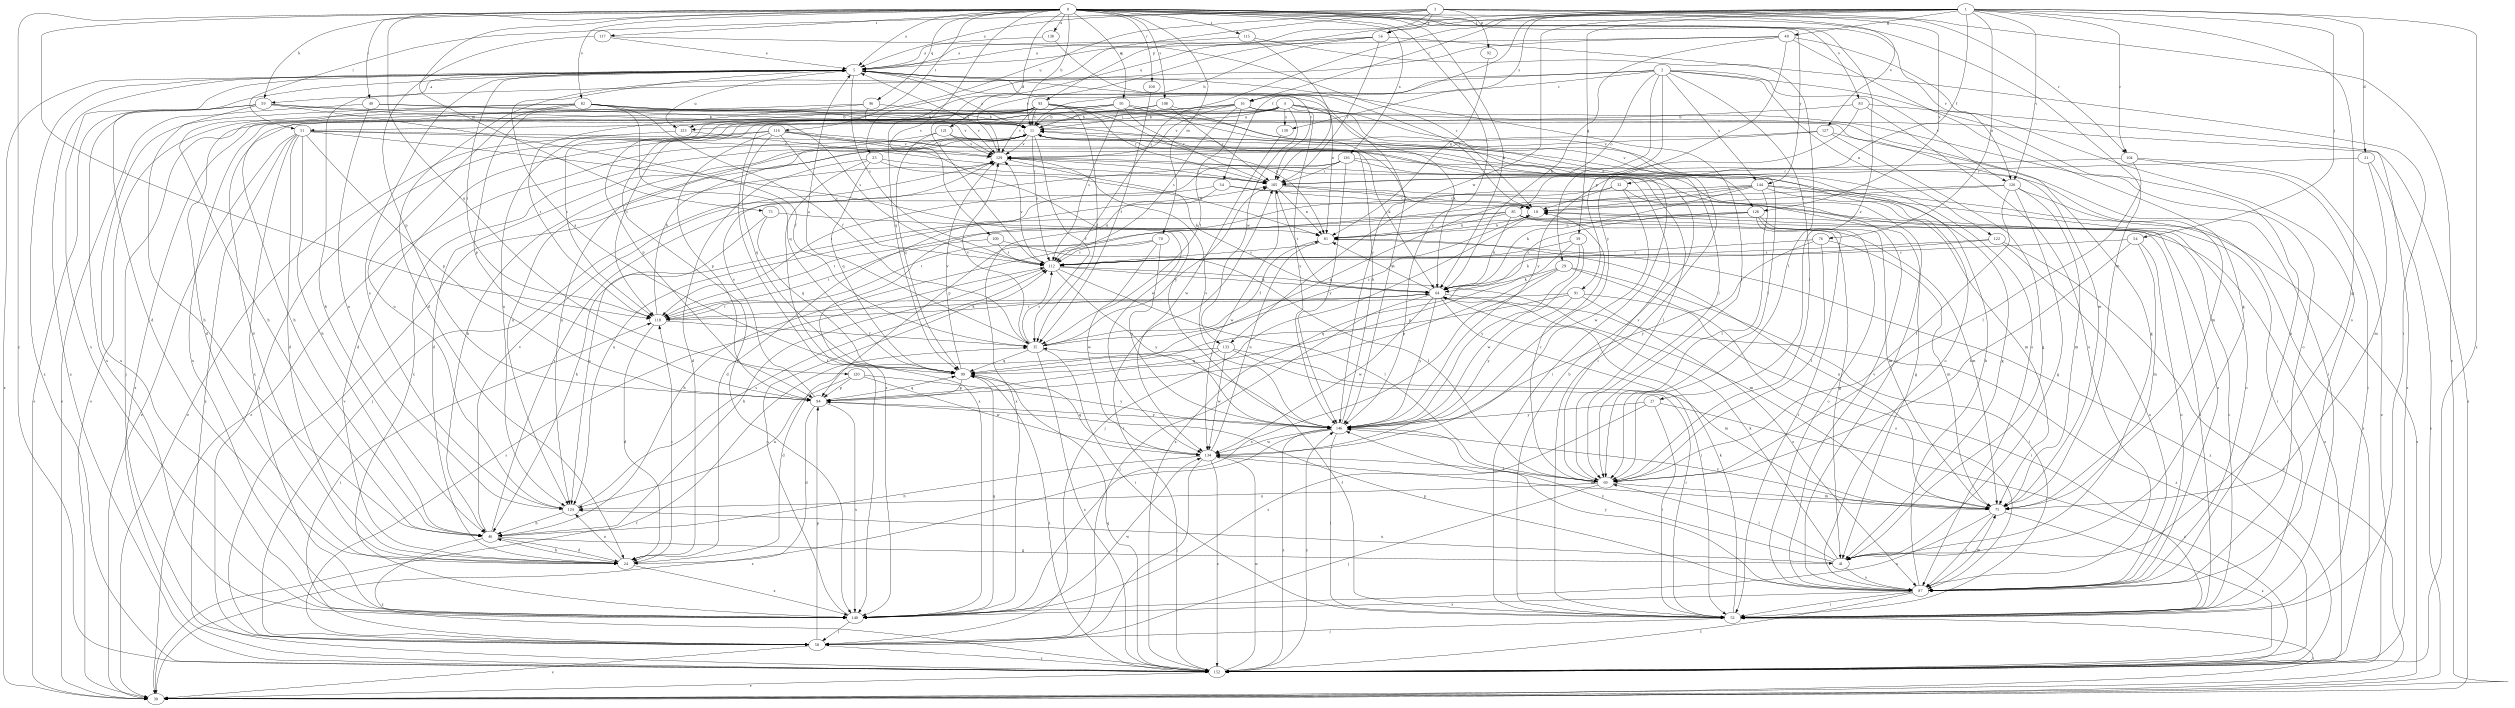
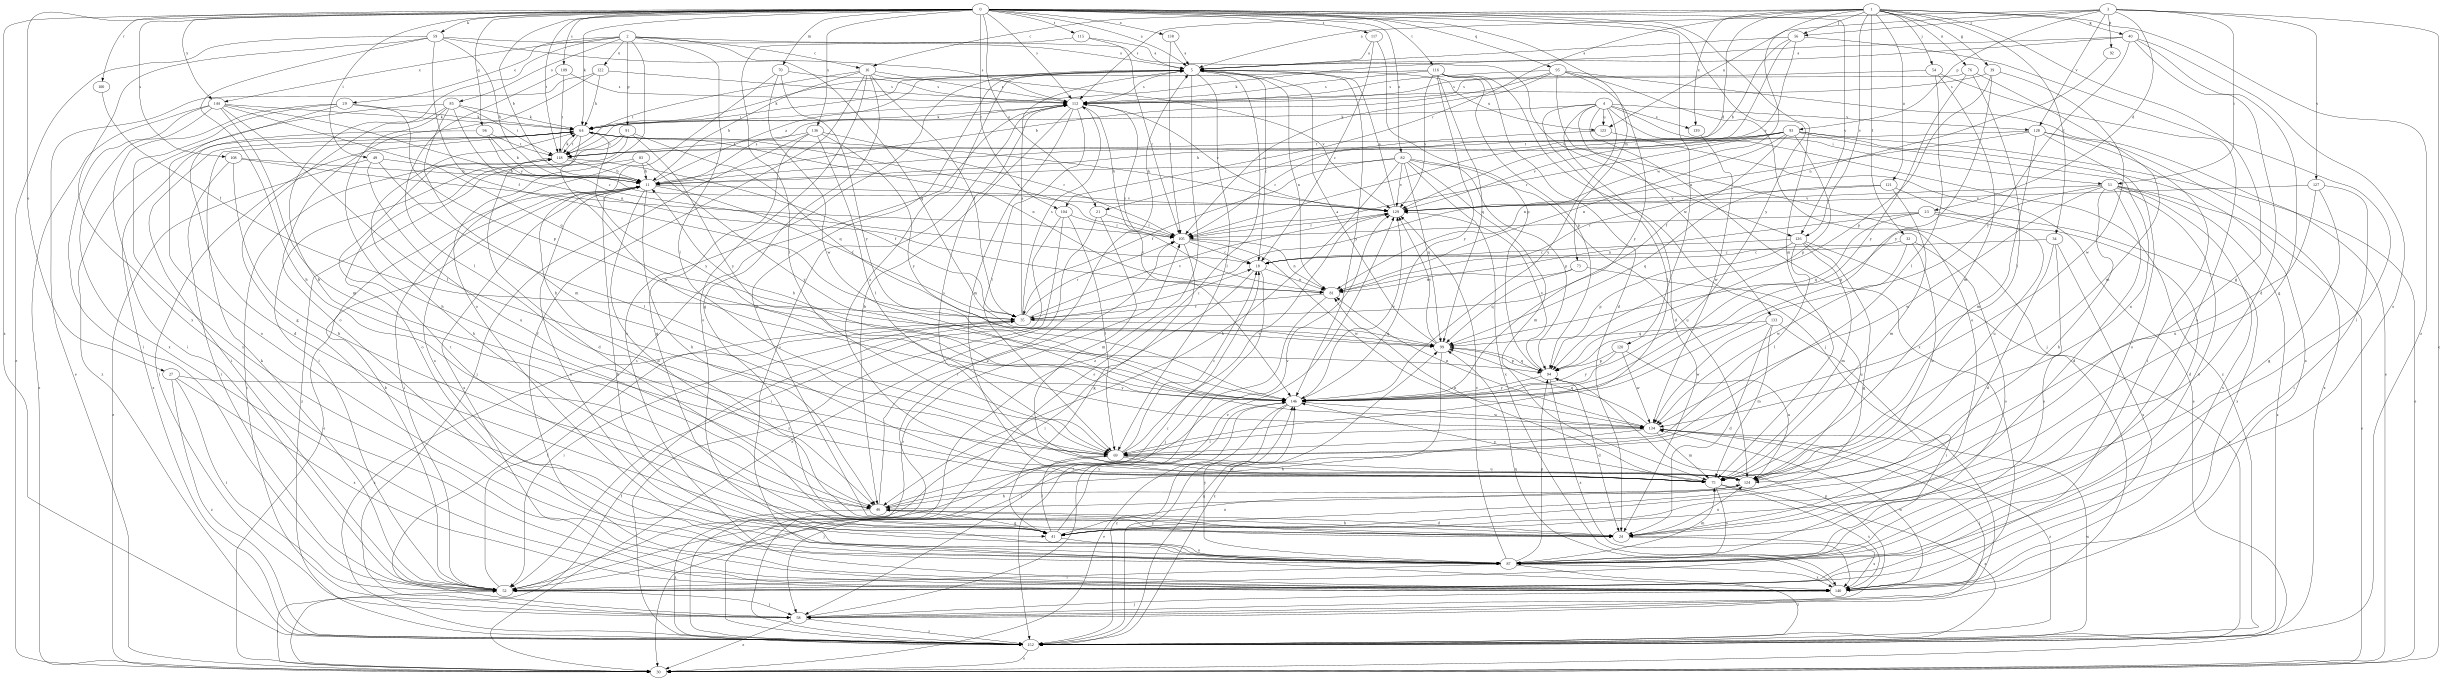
(1483, 26) -> (1012, 123)
(1541, 65) -> (1451, 212)
(470, 77) -> (757, 43)
